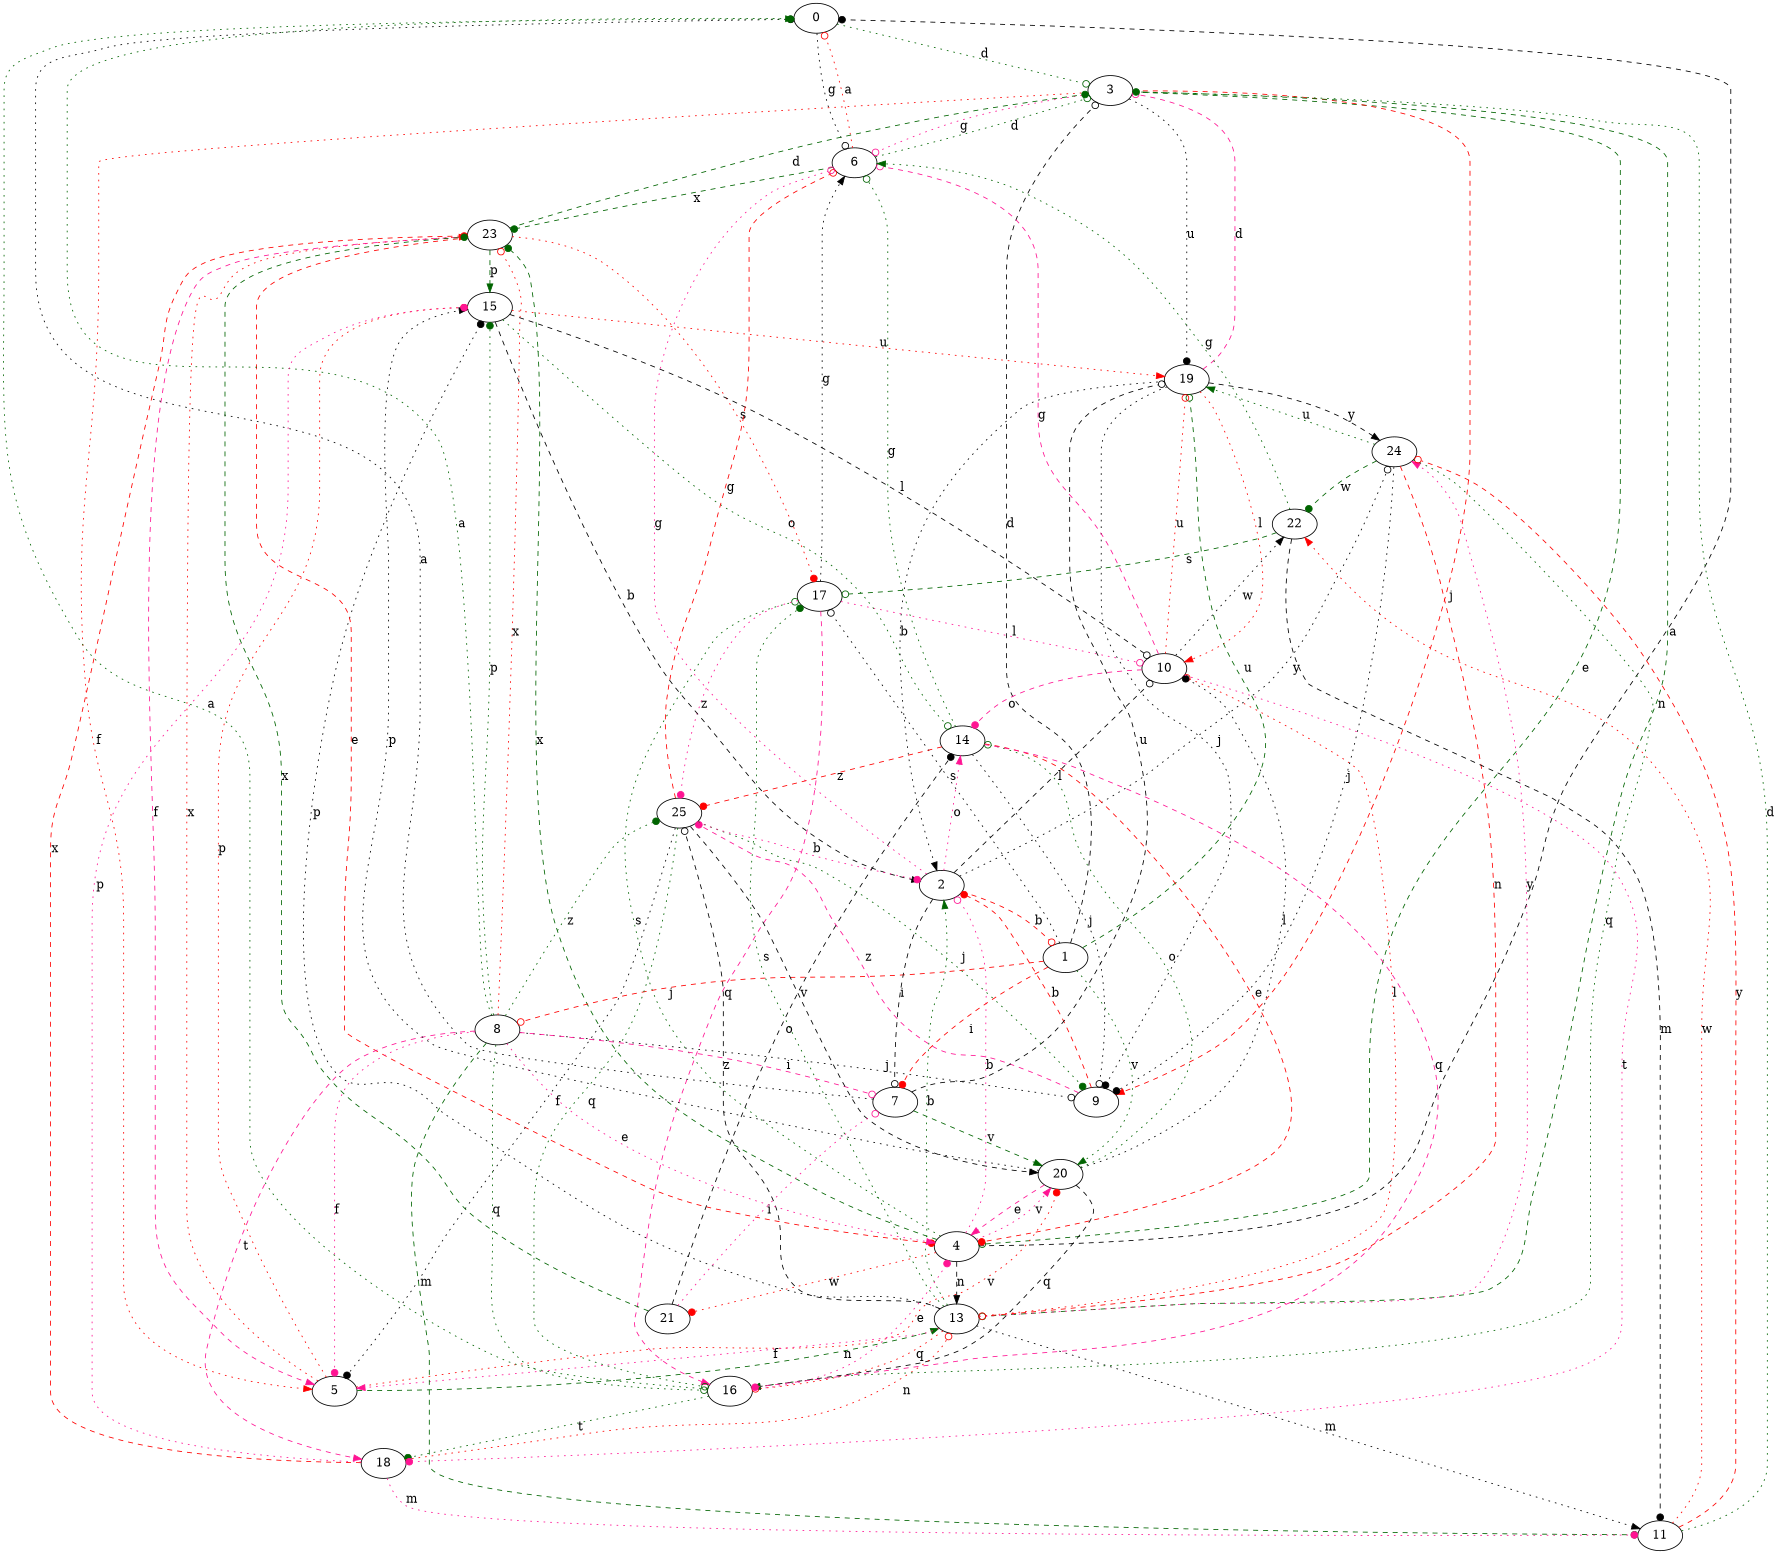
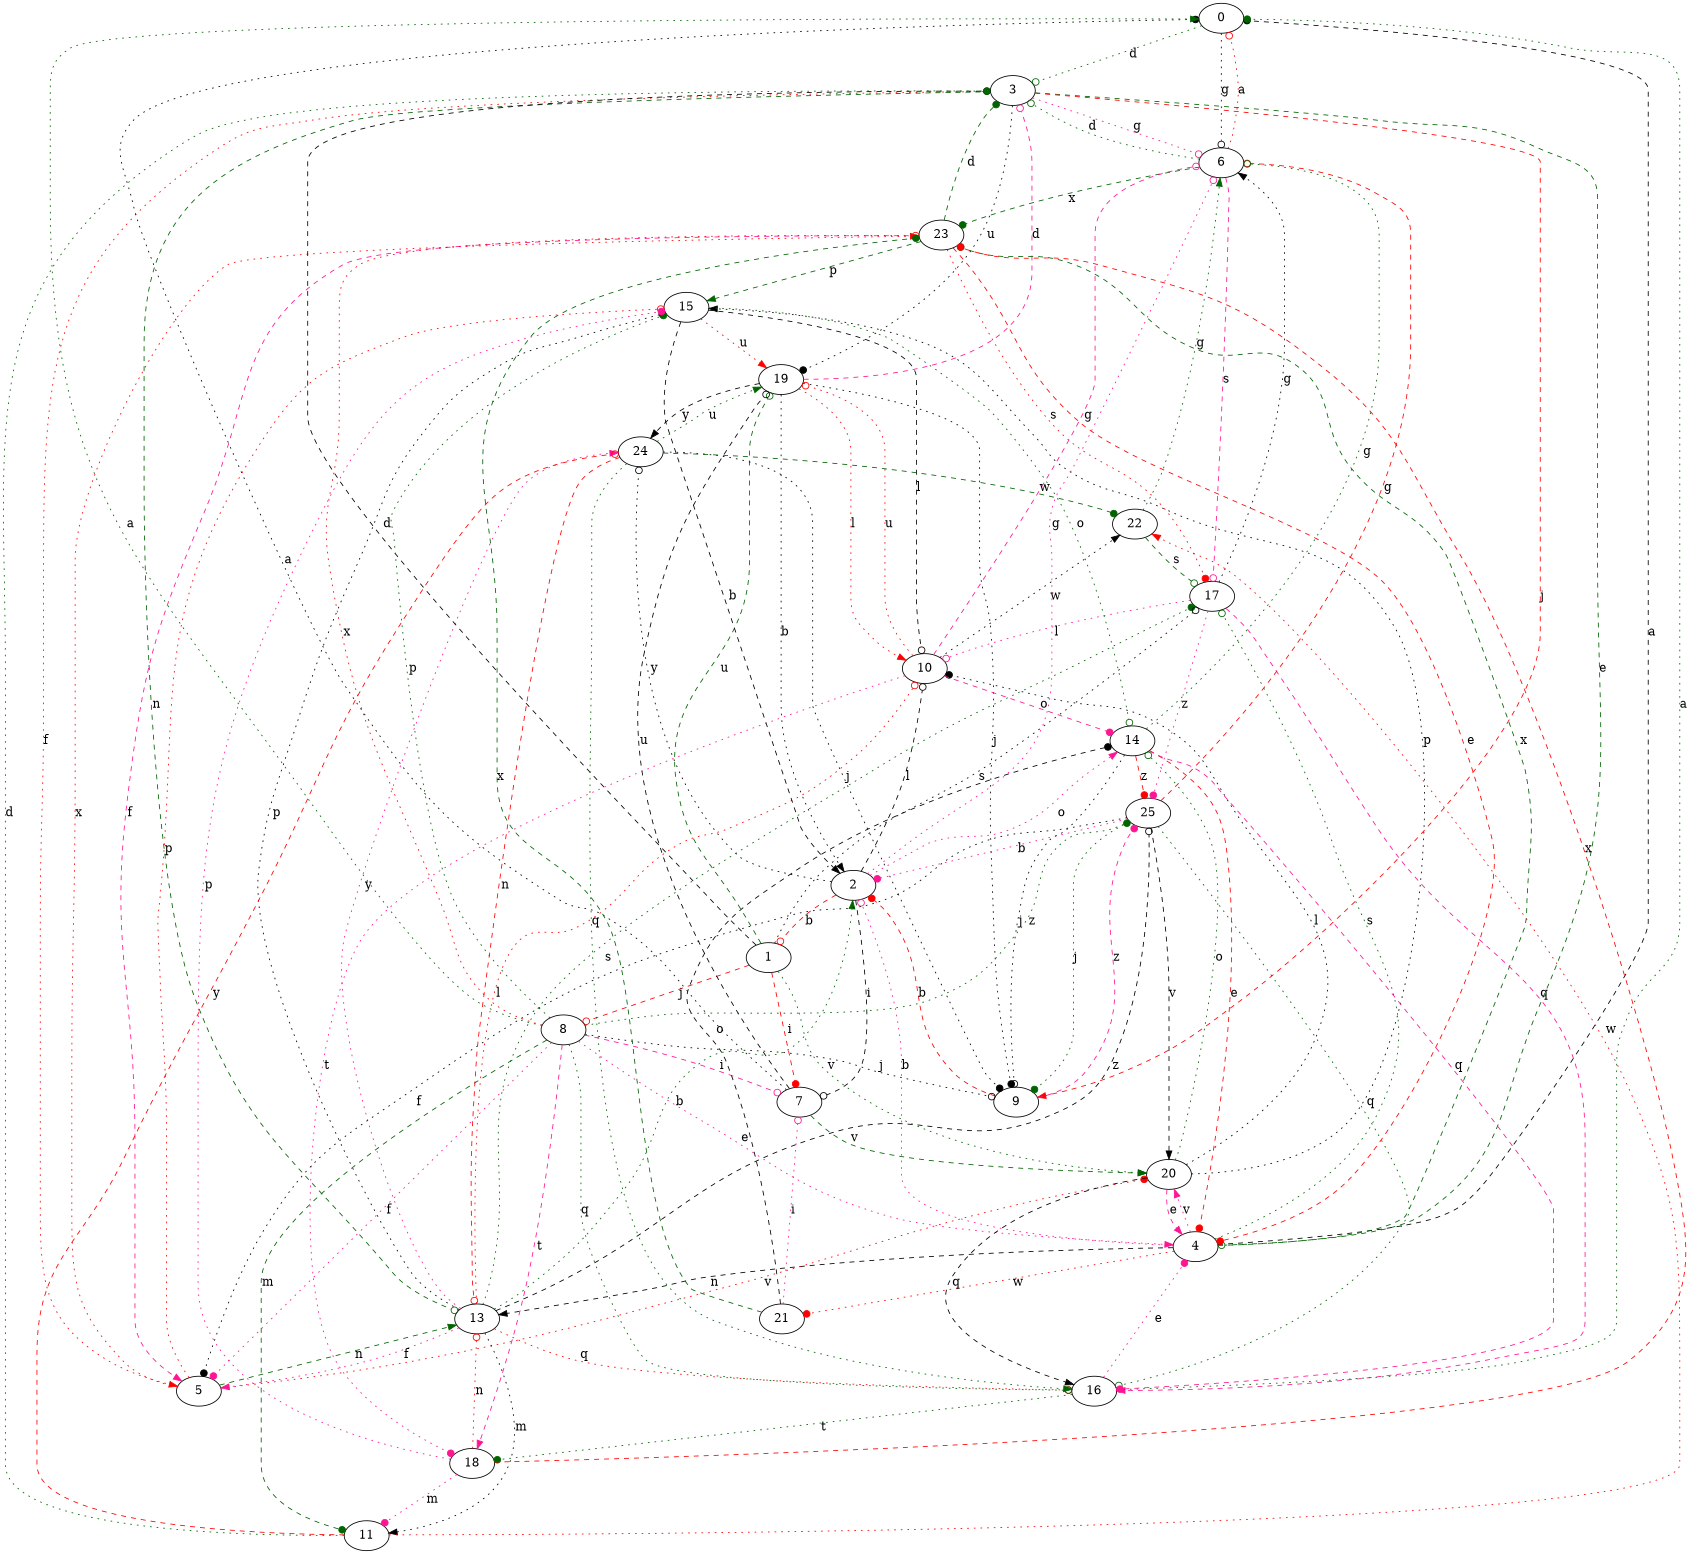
none -> (1223, 376)
(1652, 926) -> none
